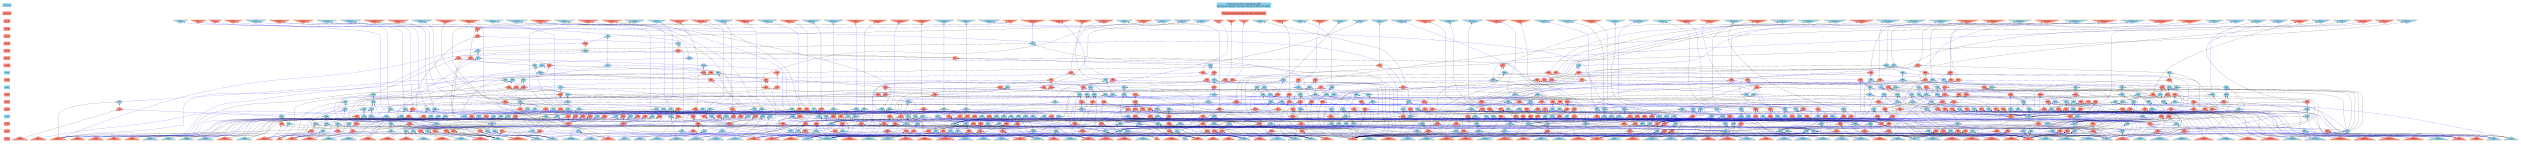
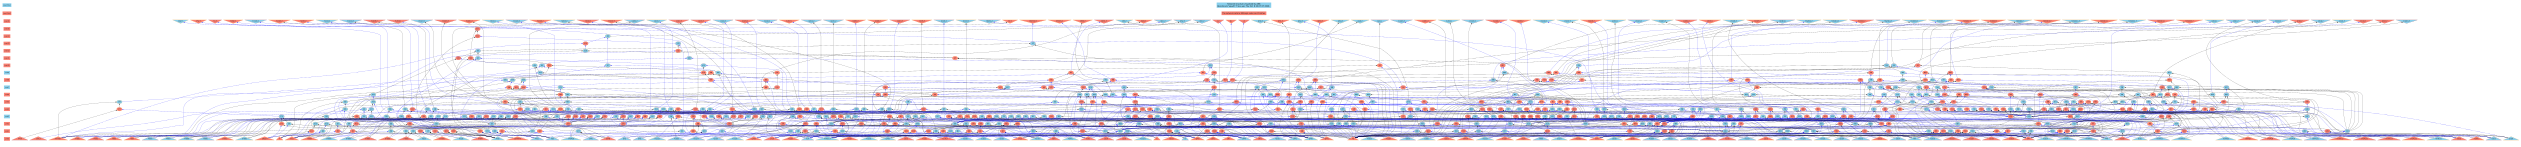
(2204, 139) -> none
